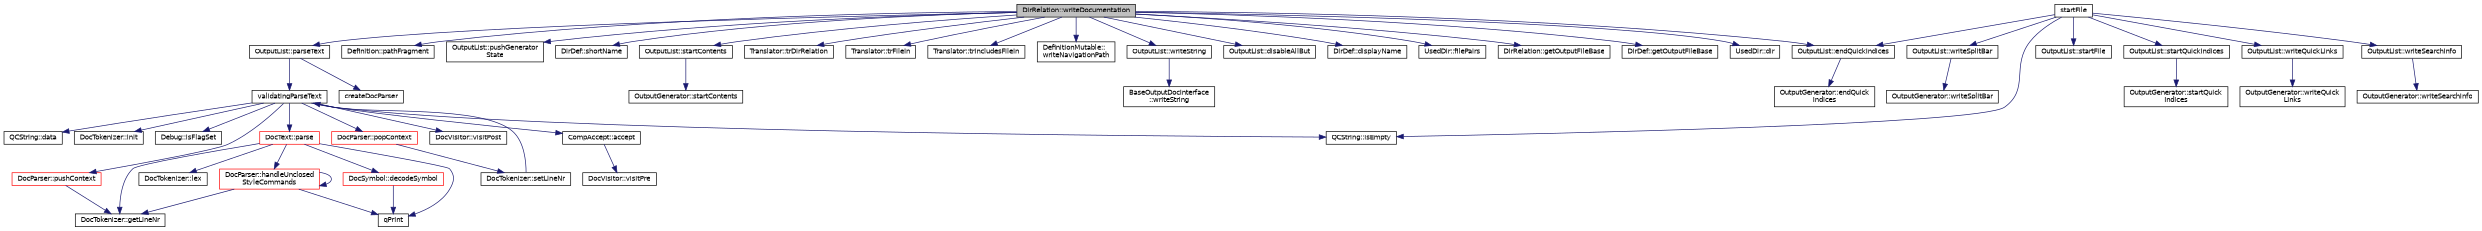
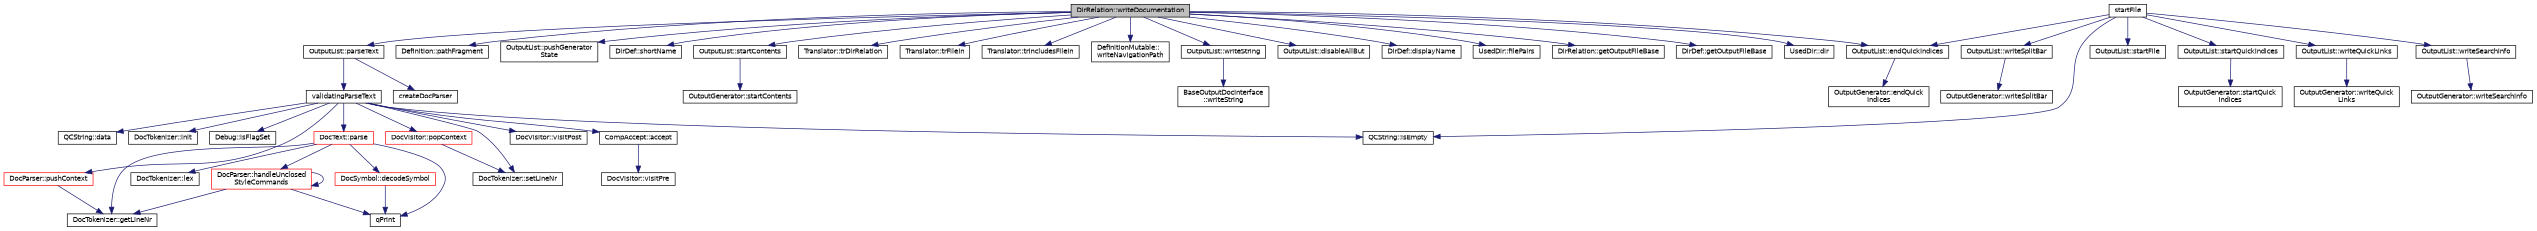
(440, 113) -> (455, 124)
(375, 138) -> (429, 138)
